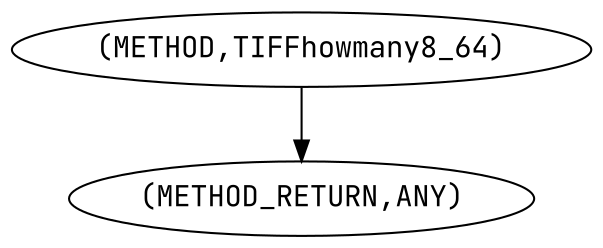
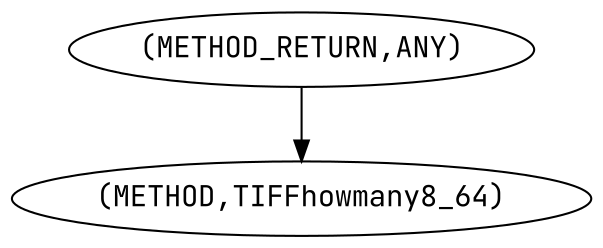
(302, 114) -> (302, 114)
